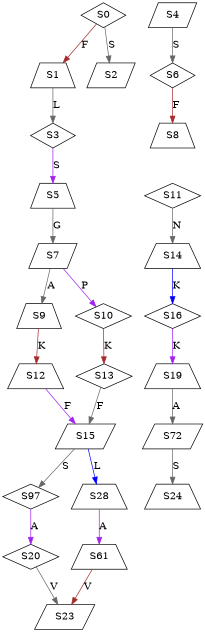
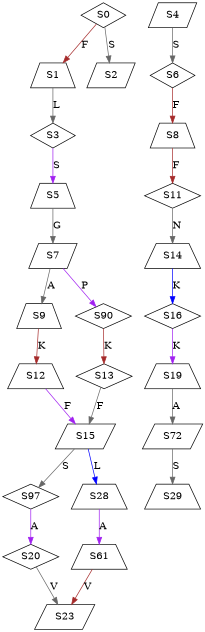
none -> (173, 162)
(103, 316) -> (103, 316)
(173, 497) -> (173, 497)
